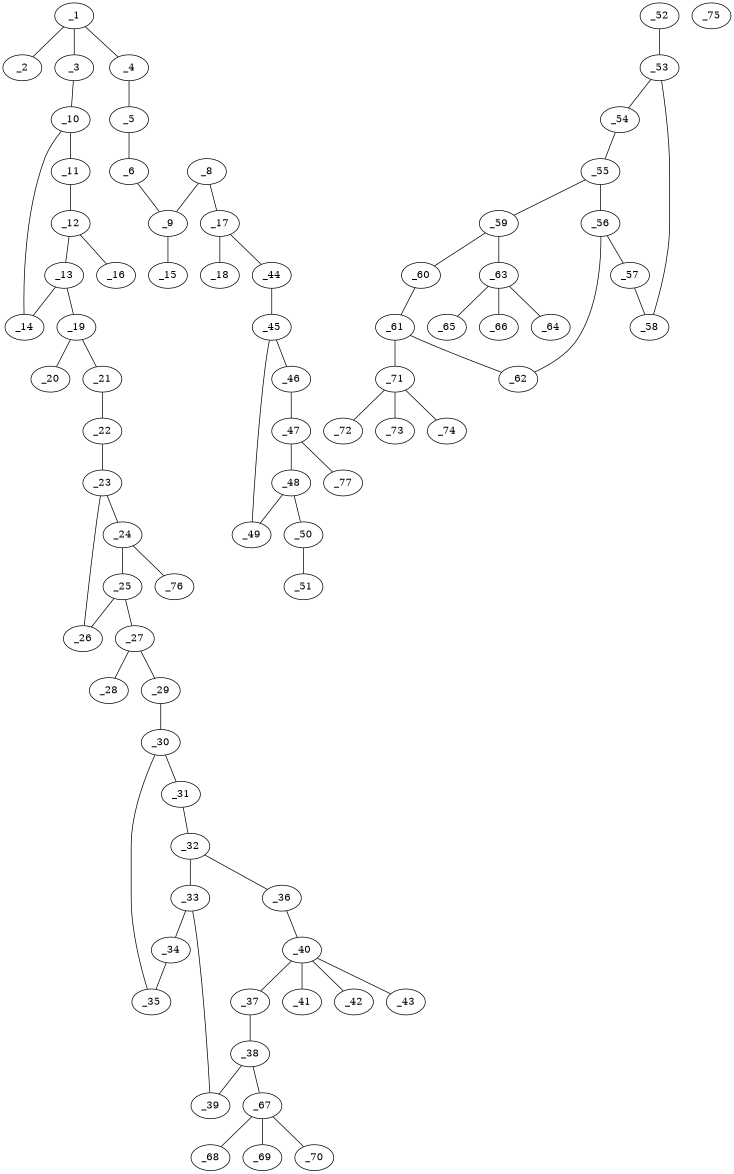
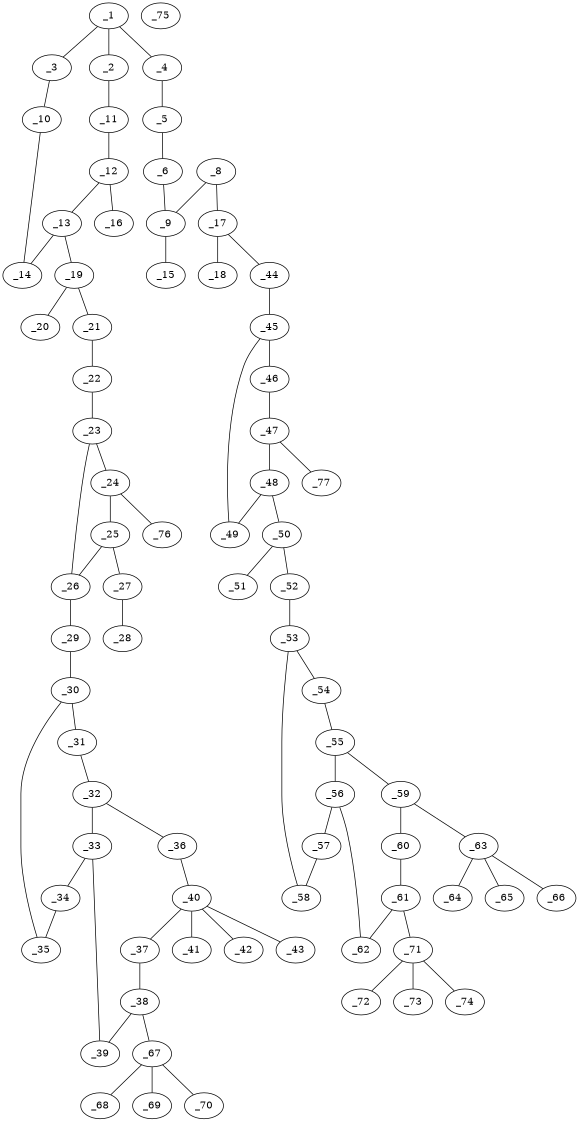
(71, 146) -> (109, 94)
none -> (286, 561)
(148, 665) -> (71, 613)
